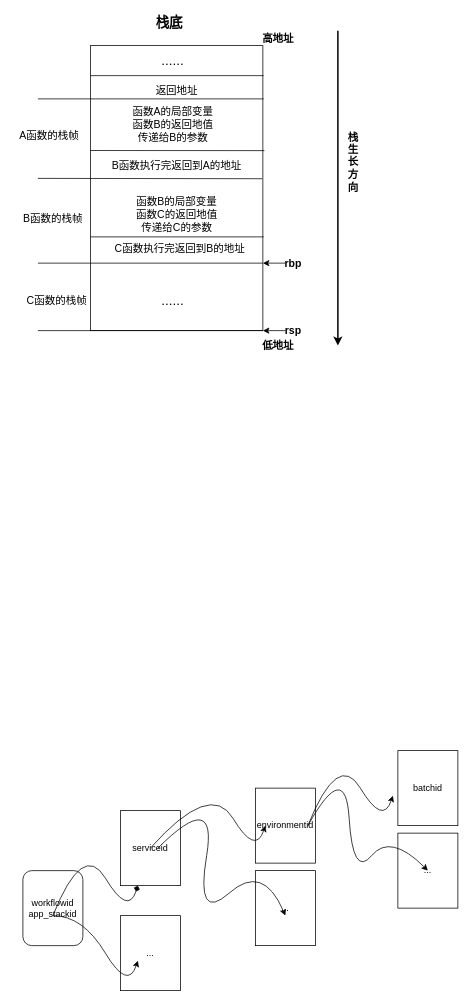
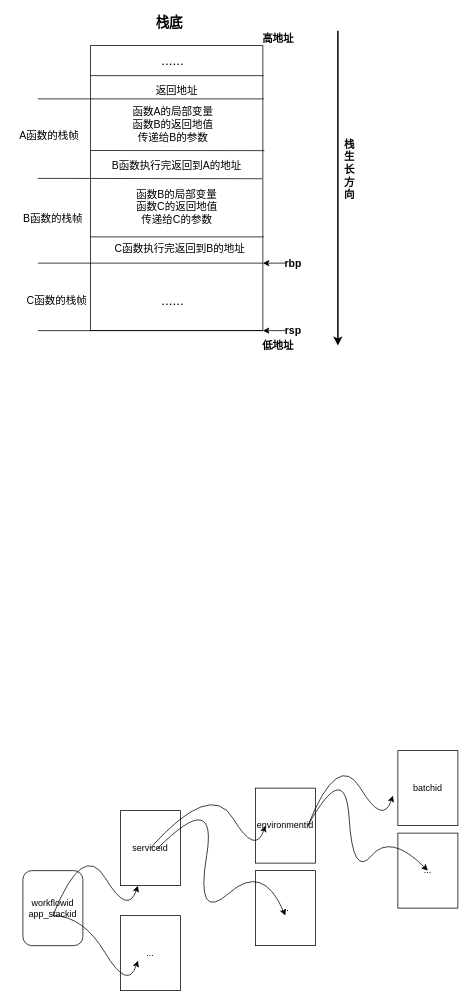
(353, 162) -> (349, 169)
(177, 214) -> (177, 207)
(136, 892) -> (135, 892)
